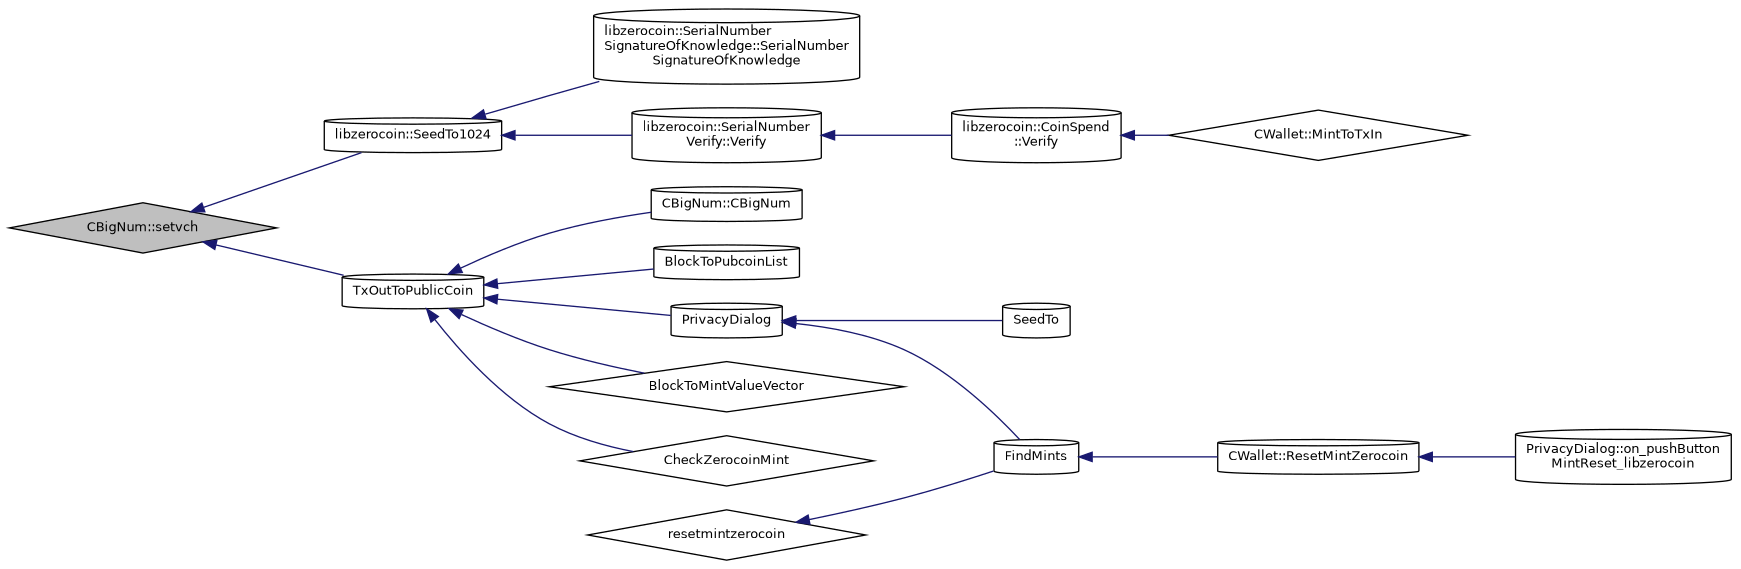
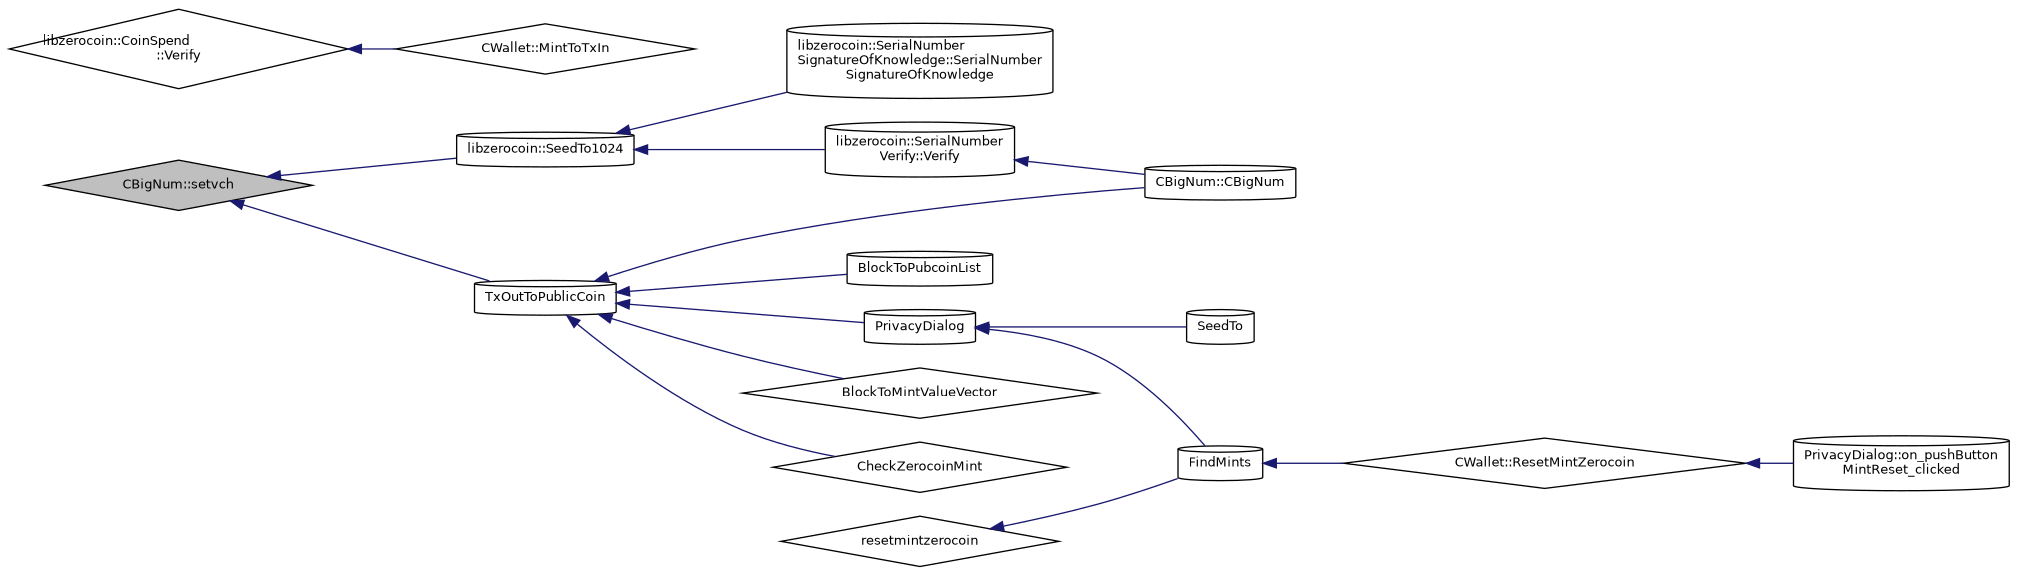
(893, 135) -> (1086, 168)
(1036, 135) -> (179, 49)
(1318, 457) -> (1545, 463)
(1623, 457) -> (1901, 463)
